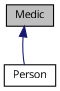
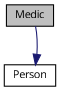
(23, 51) -> (37, 40)
